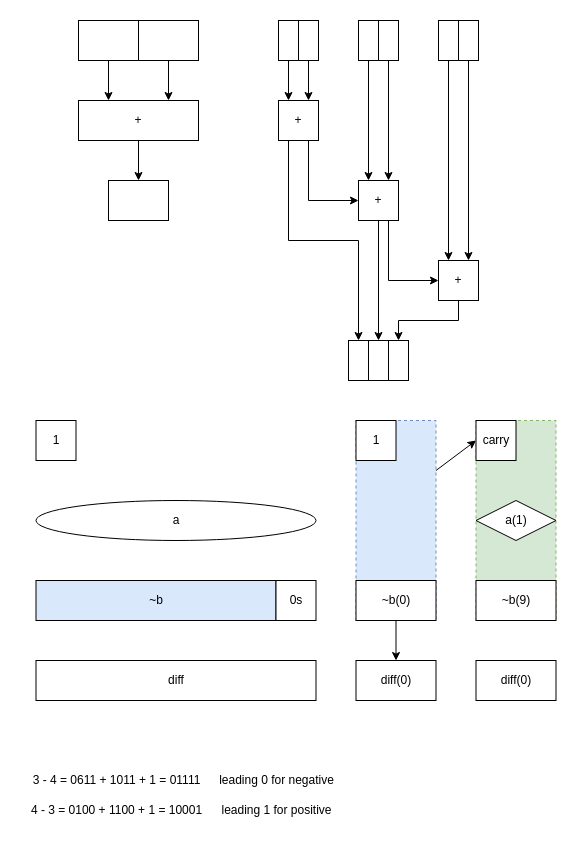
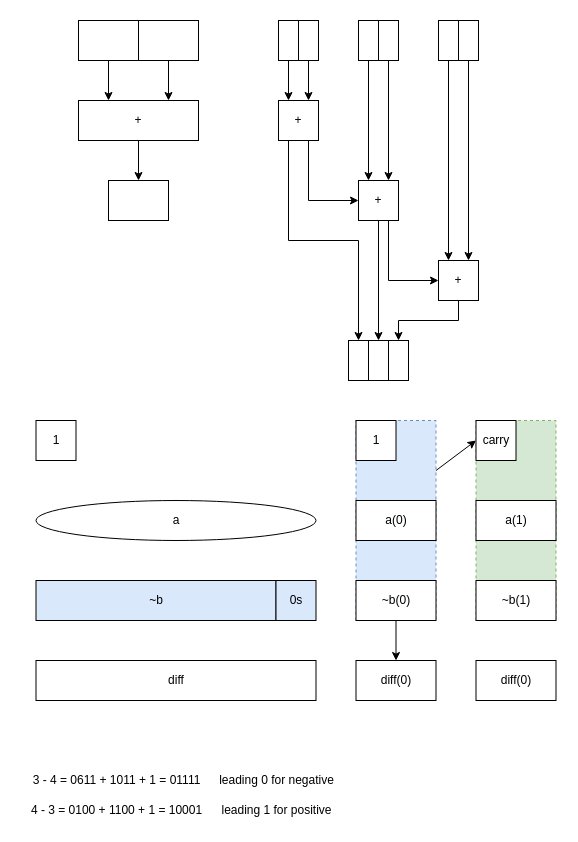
none -> (396, 521)
(516, 521) -> (516, 521)
(296, 601) -> (296, 601)
(517, 601) -> (517, 601)
